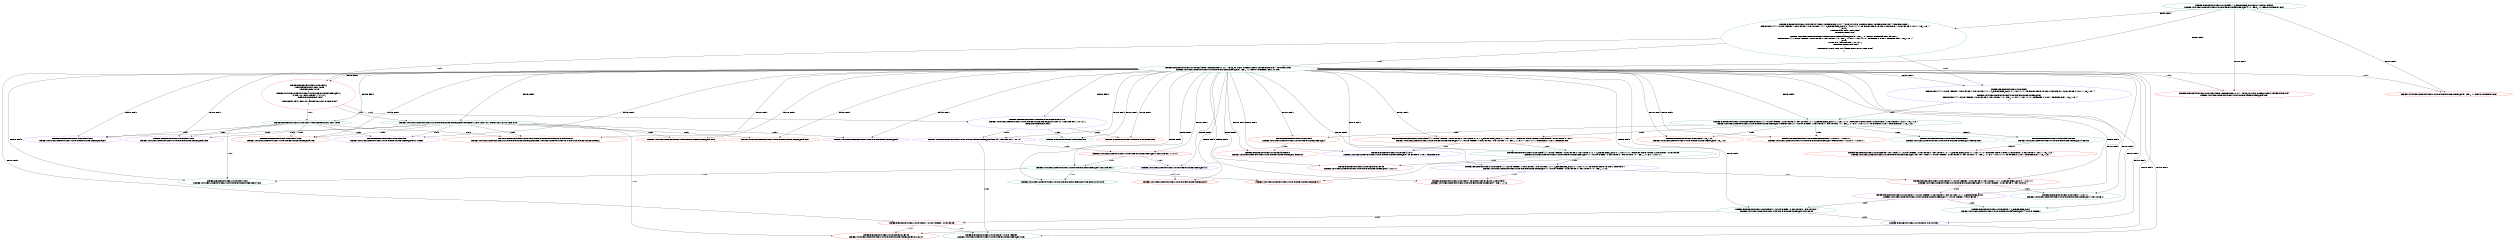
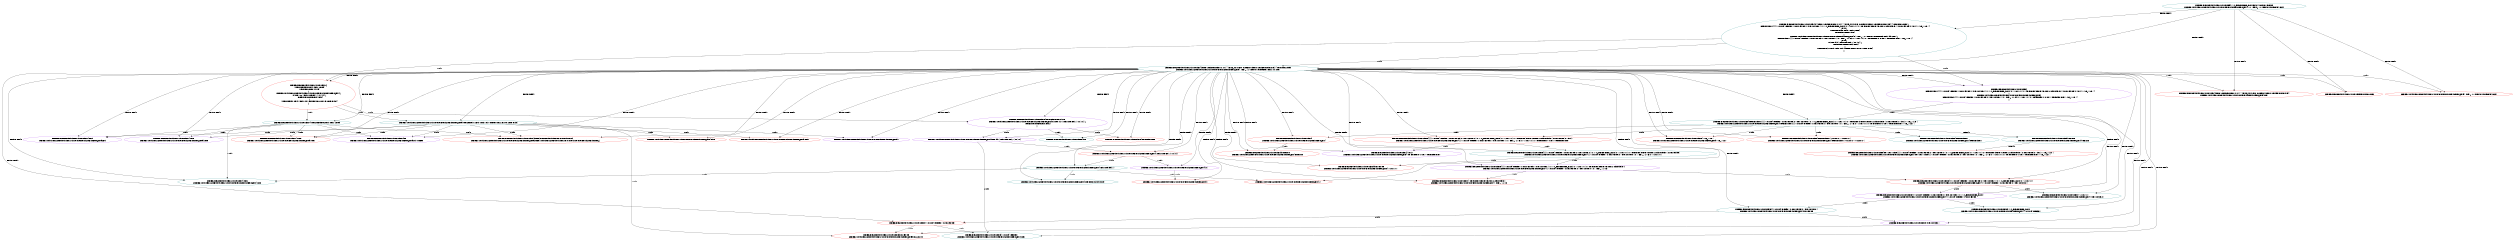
none -> (2349, 94)
